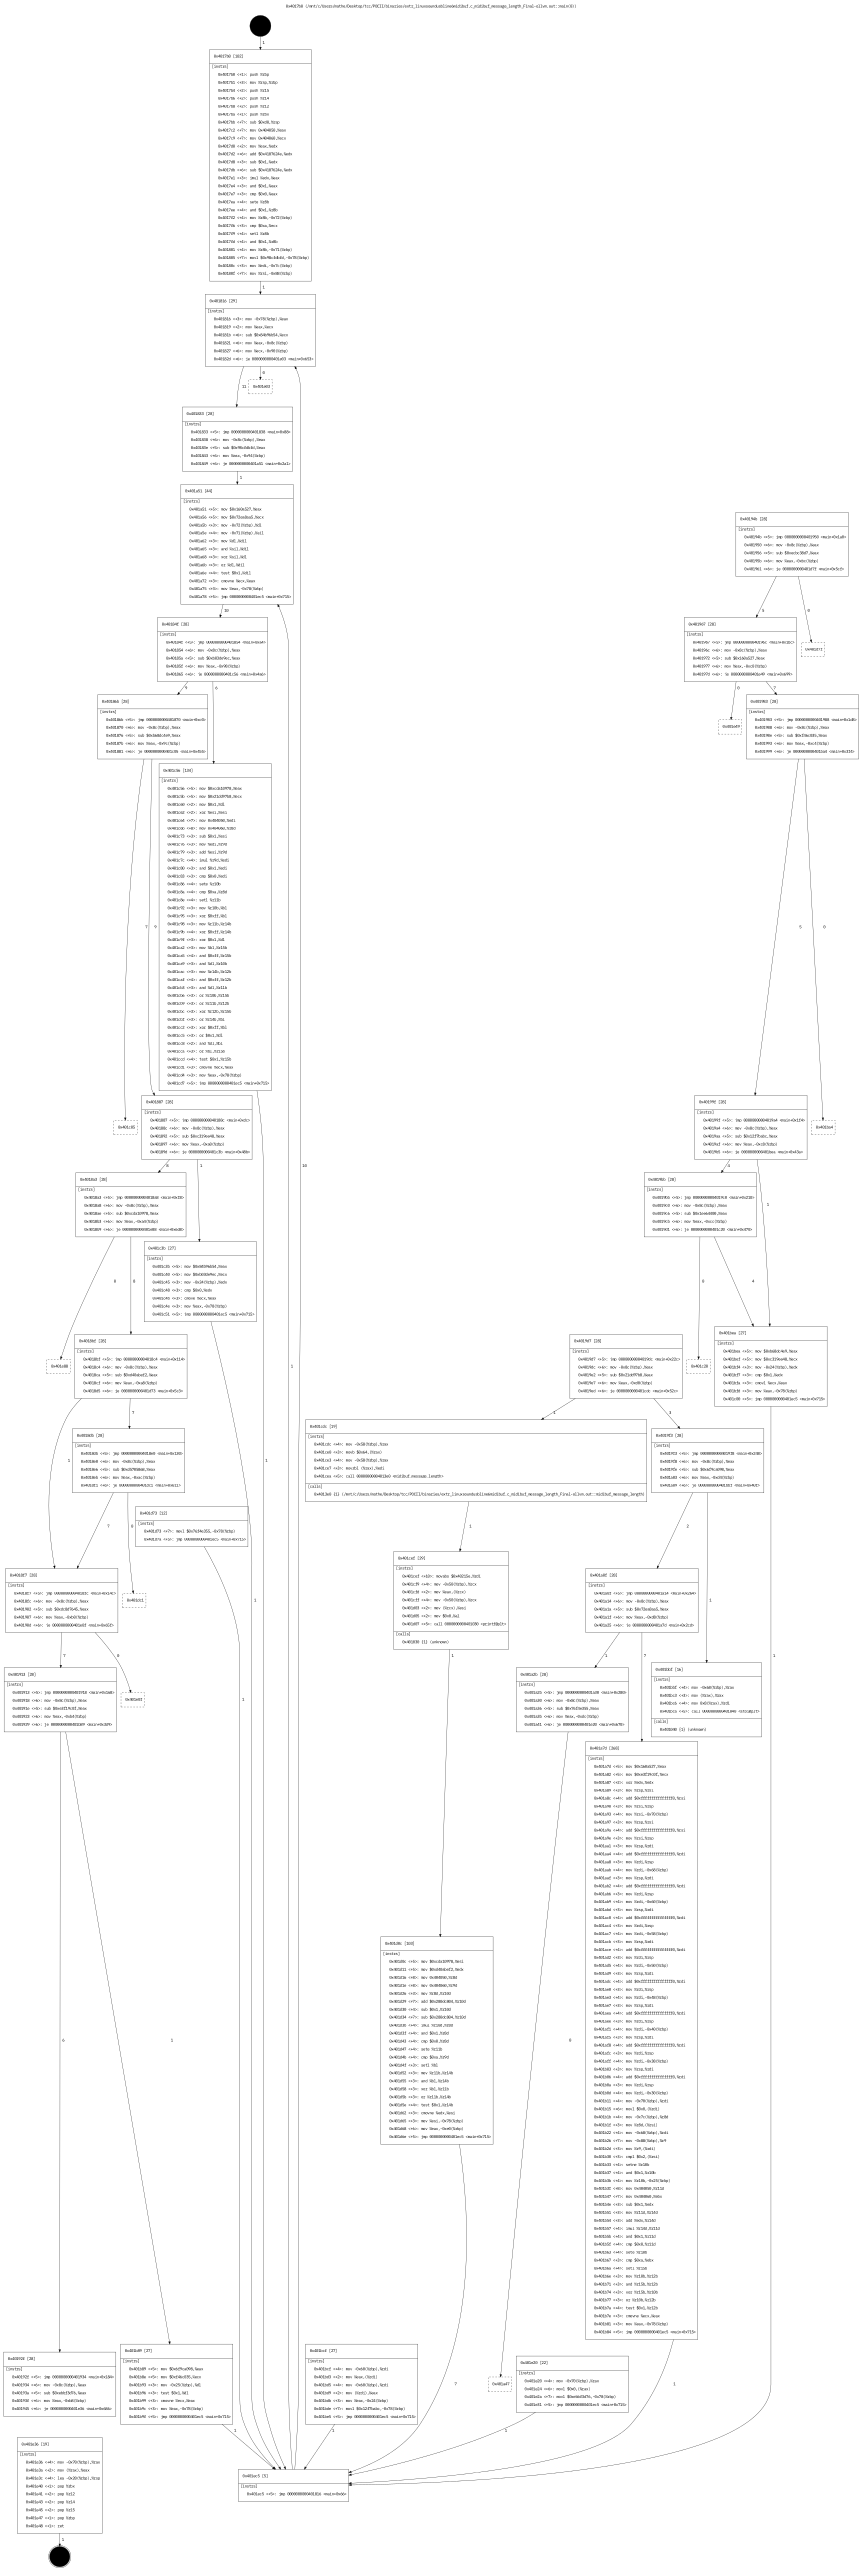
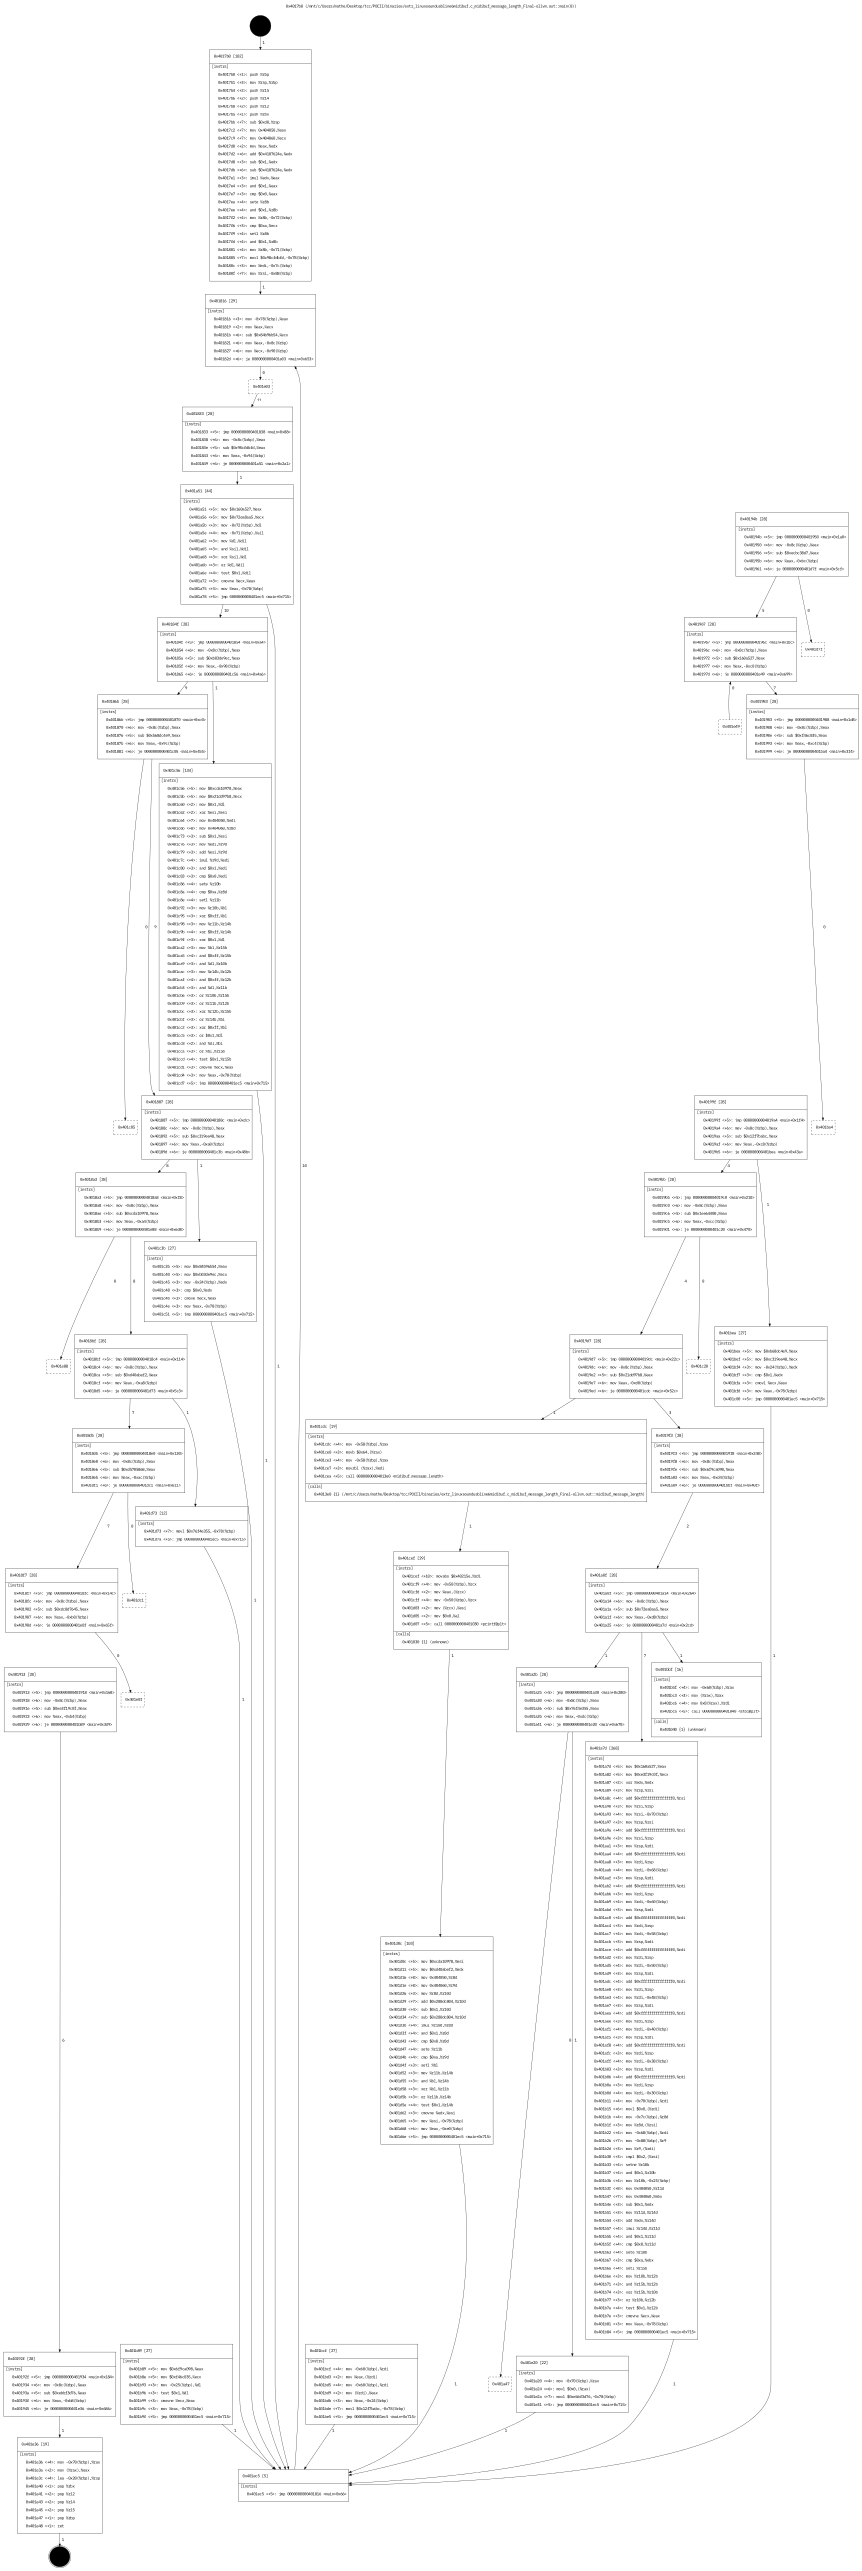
(239, 385) -> (255, 399)
(215, 688) -> (215, 688)
(734, 699) -> (729, 702)
(777, 926) -> none
(145, 927) -> (145, 927)
(733, 1280) -> (664, 1284)
(50, 1479) -> (195, 1448)
(289, 1537) -> (275, 1536)
(707, 1576) -> (672, 1647)
(61, 1649) -> none
(118, 2037) -> none
none -> (572, 2043)
(455, 2384) -> (455, 2384)
none -> (60, 2426)
